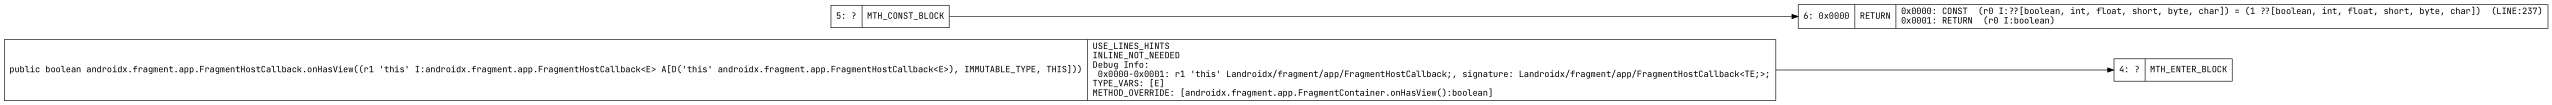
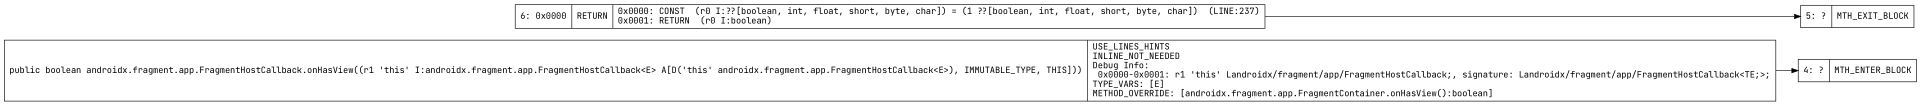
(906, 16) -> (1873, 16)
(1371, 16) -> (1530, 16)
